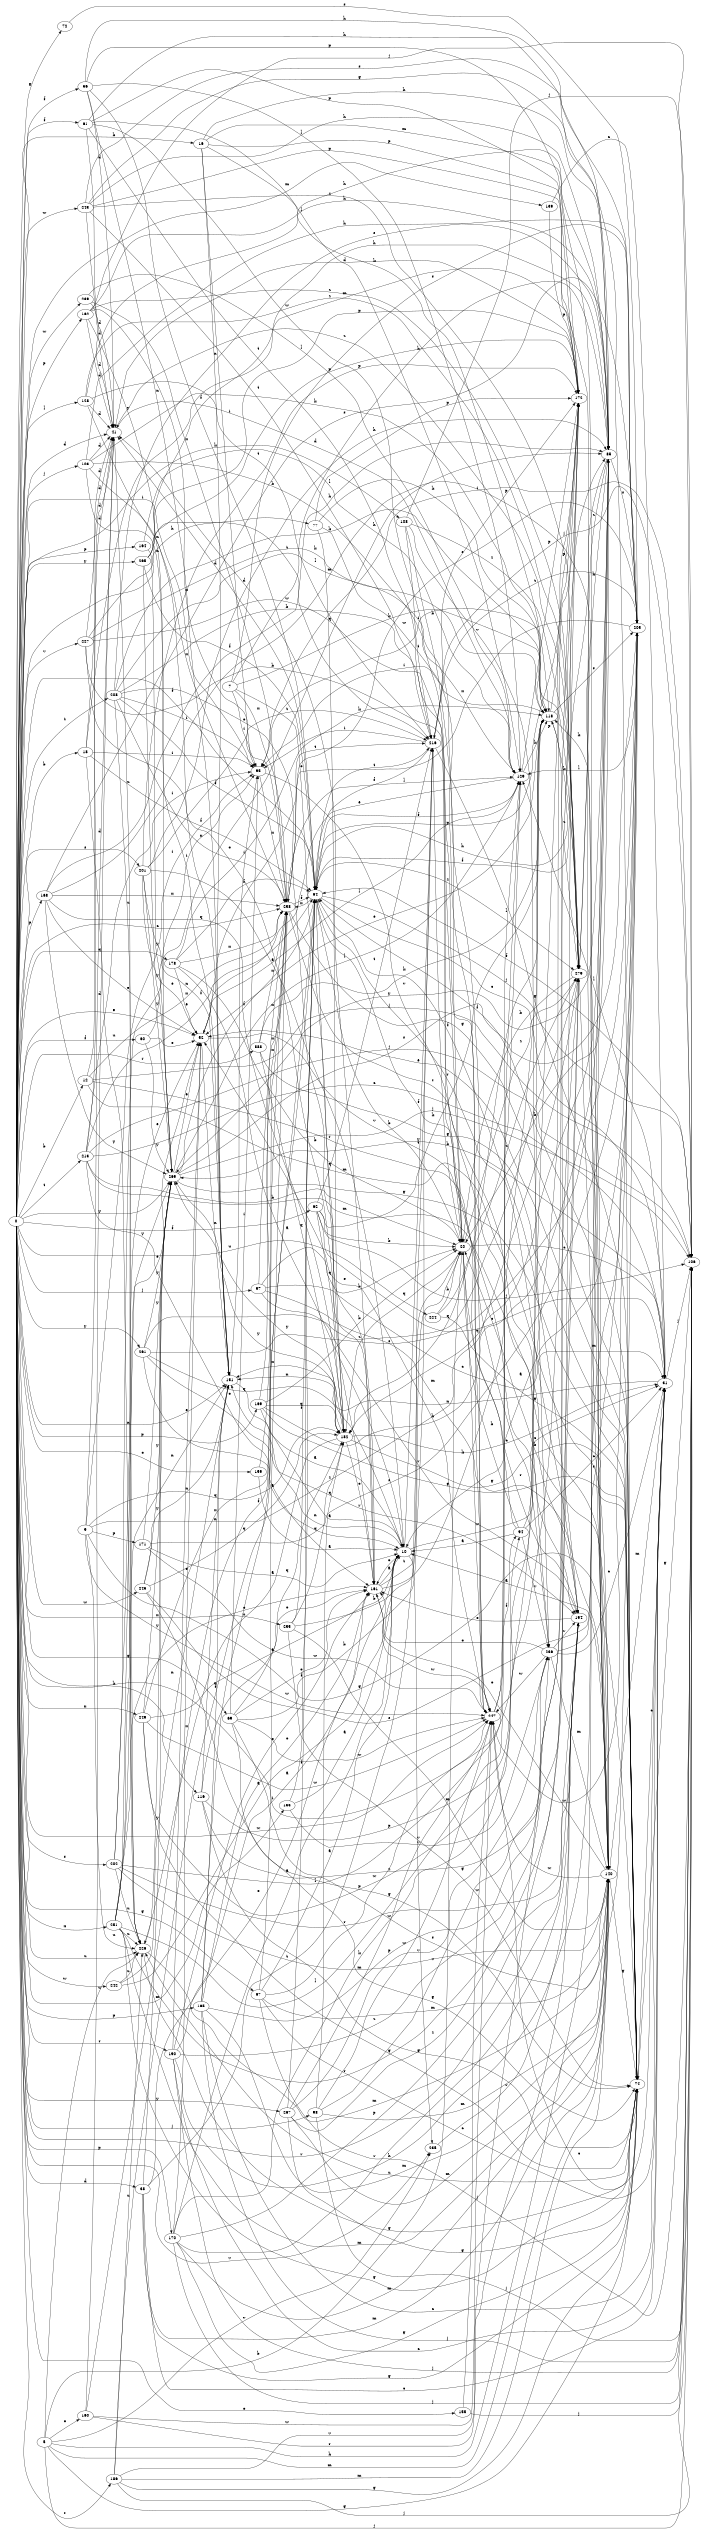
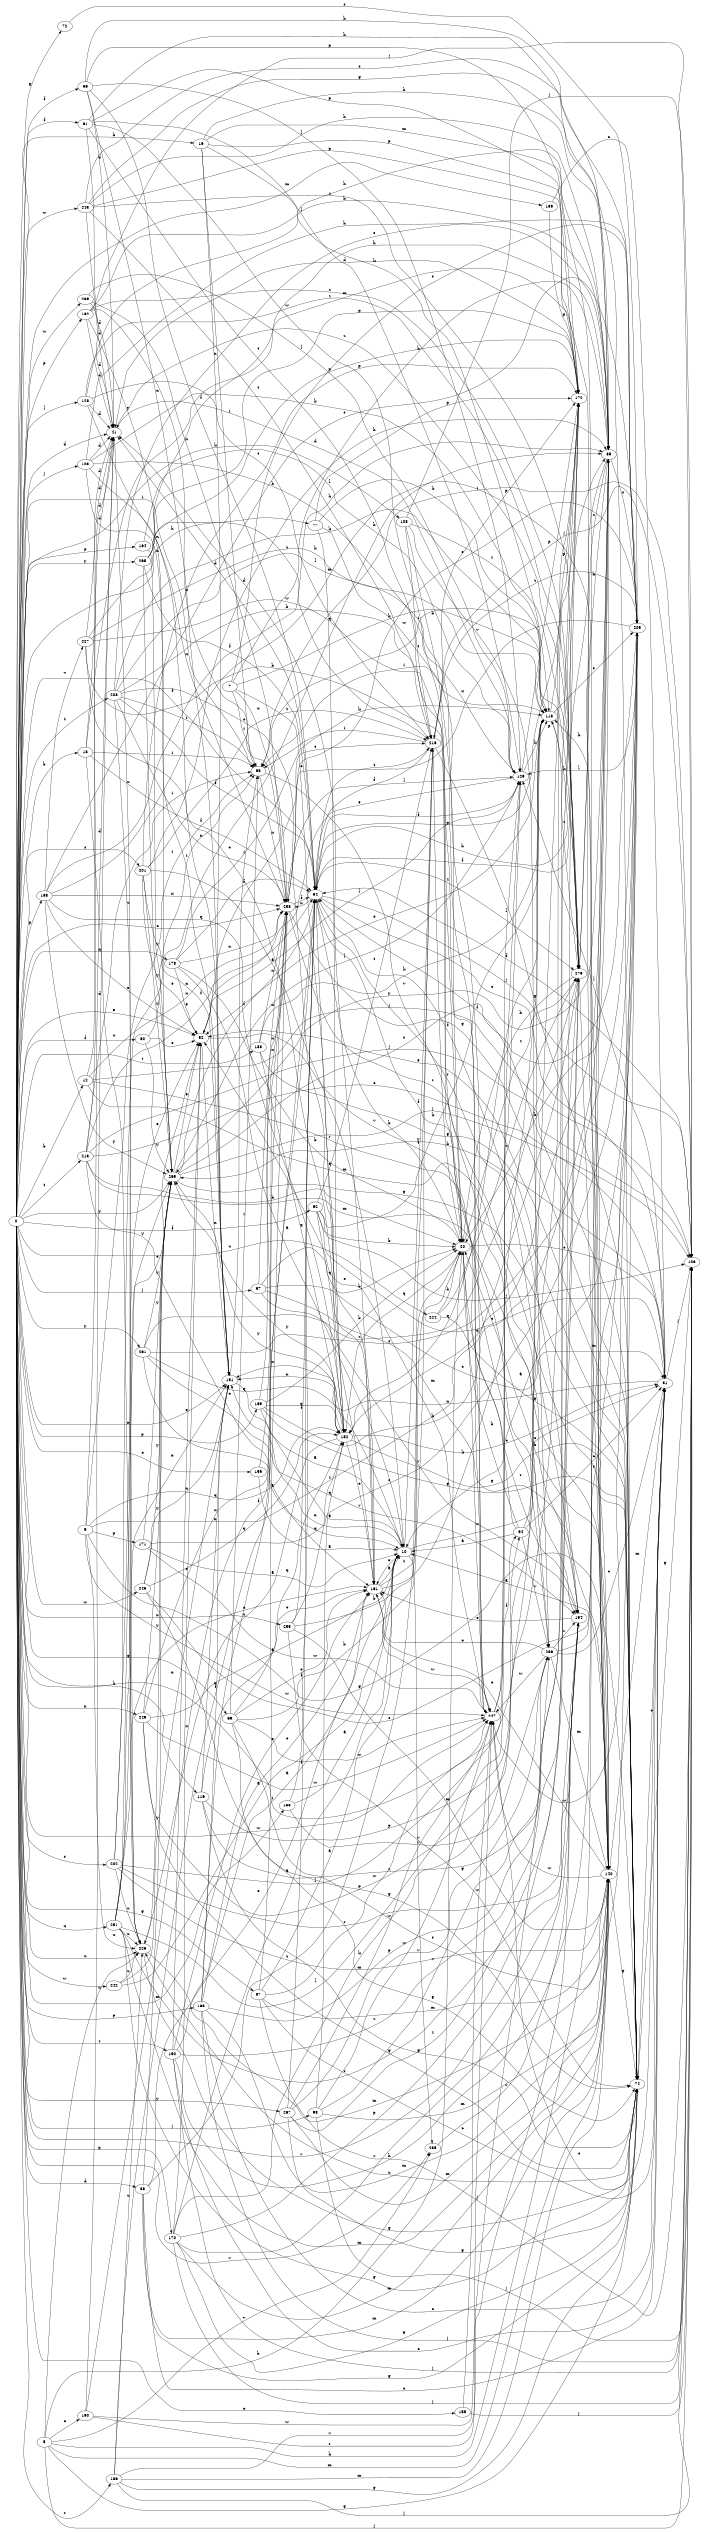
(20, 917) -> (52, 774)
(258, 1047) -> (258, 1047)
